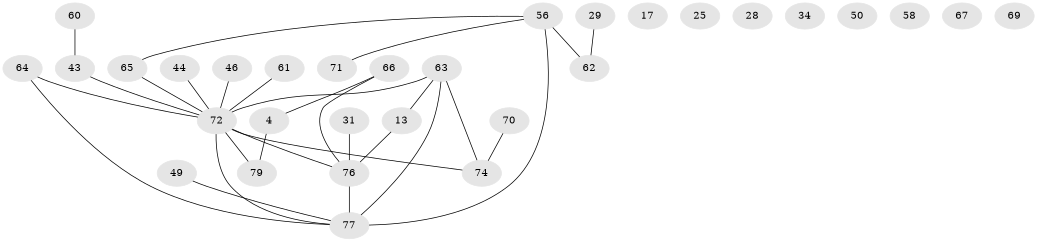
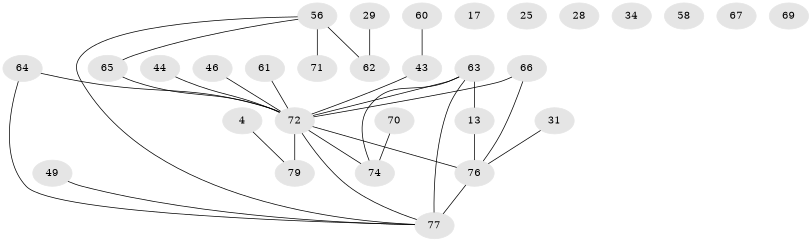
(857, 16) -> none
(319, 100) -> (413, 99)
